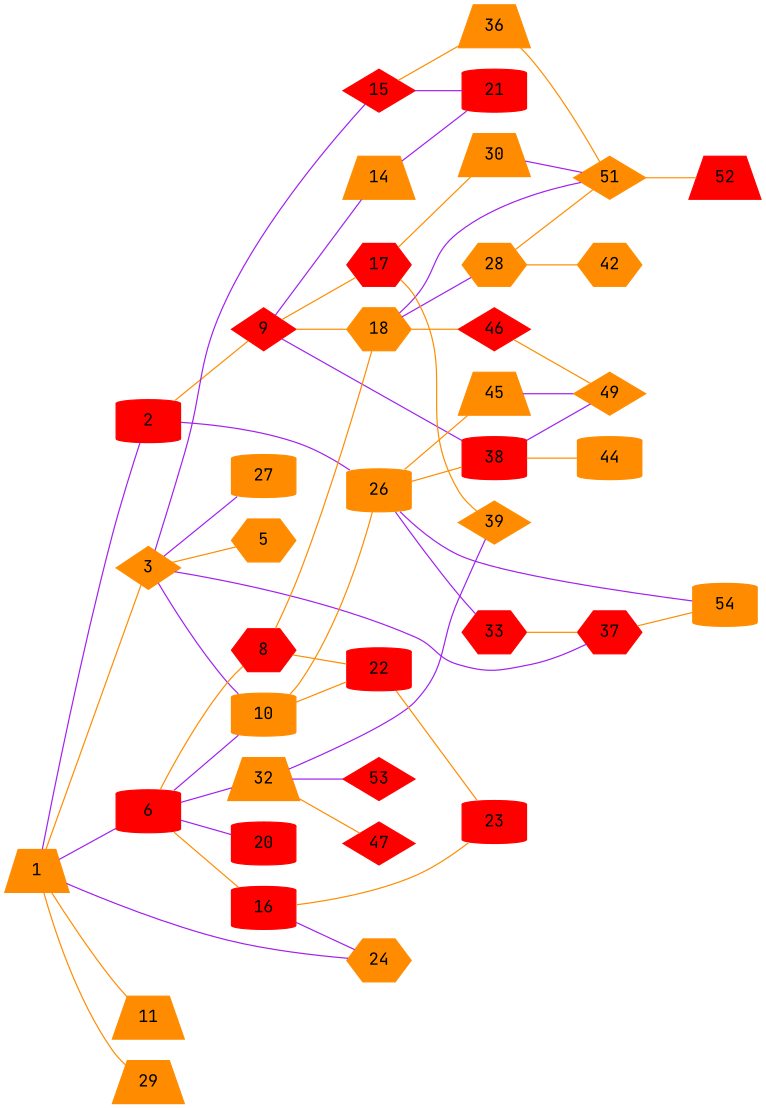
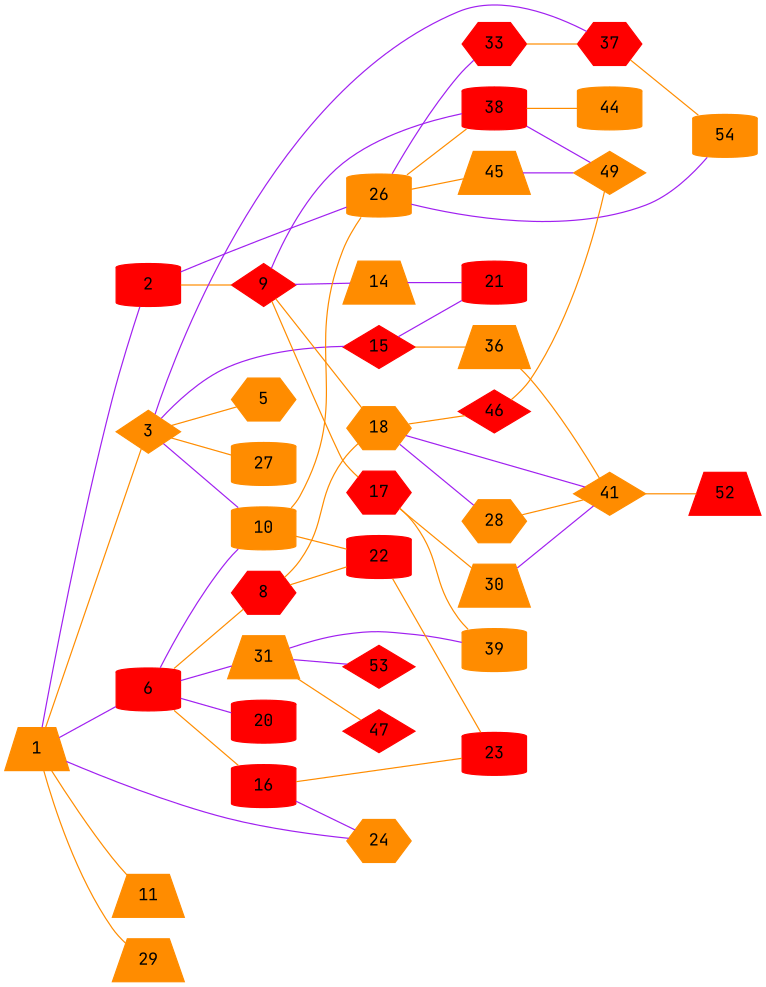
(610, 178) -> (610, 494)
(610, 265) -> none
(494, 523) -> (494, 650)
(200, 526) -> (201, 447)
(264, 779) -> (264, 657)
